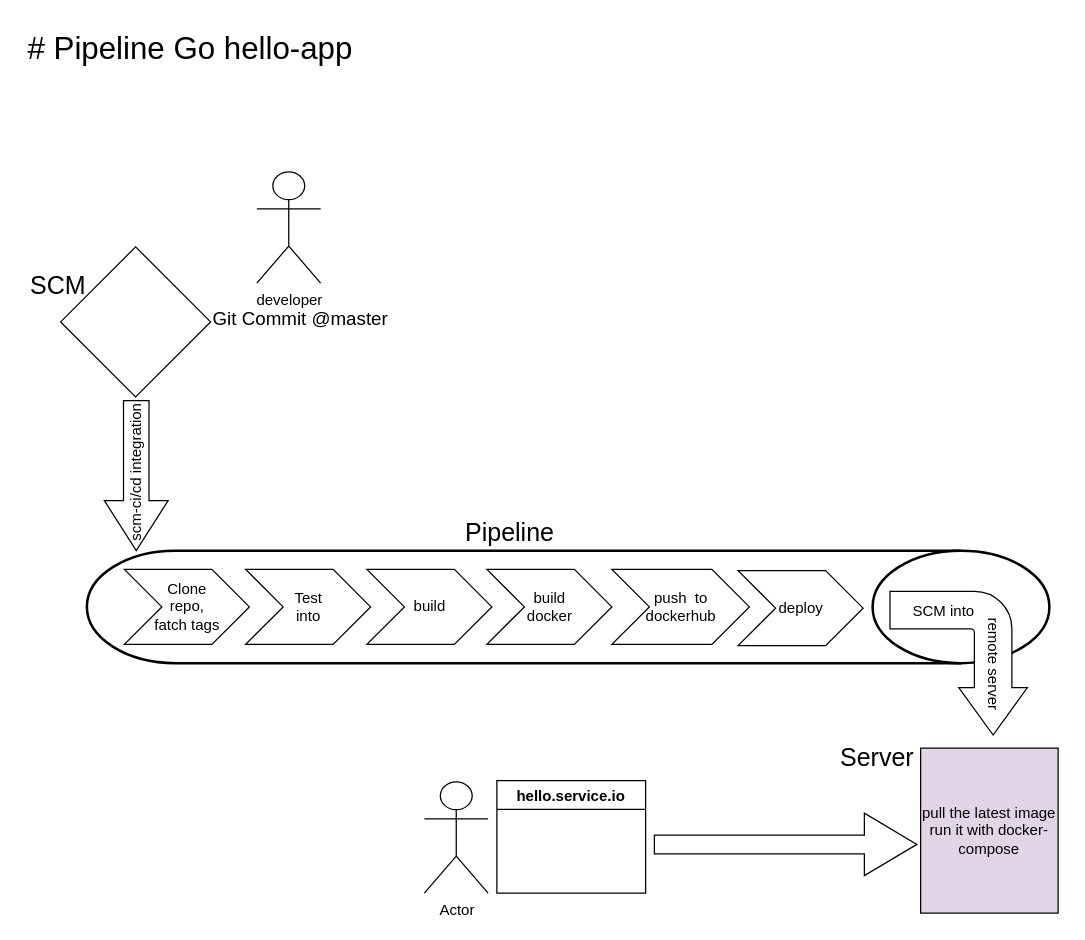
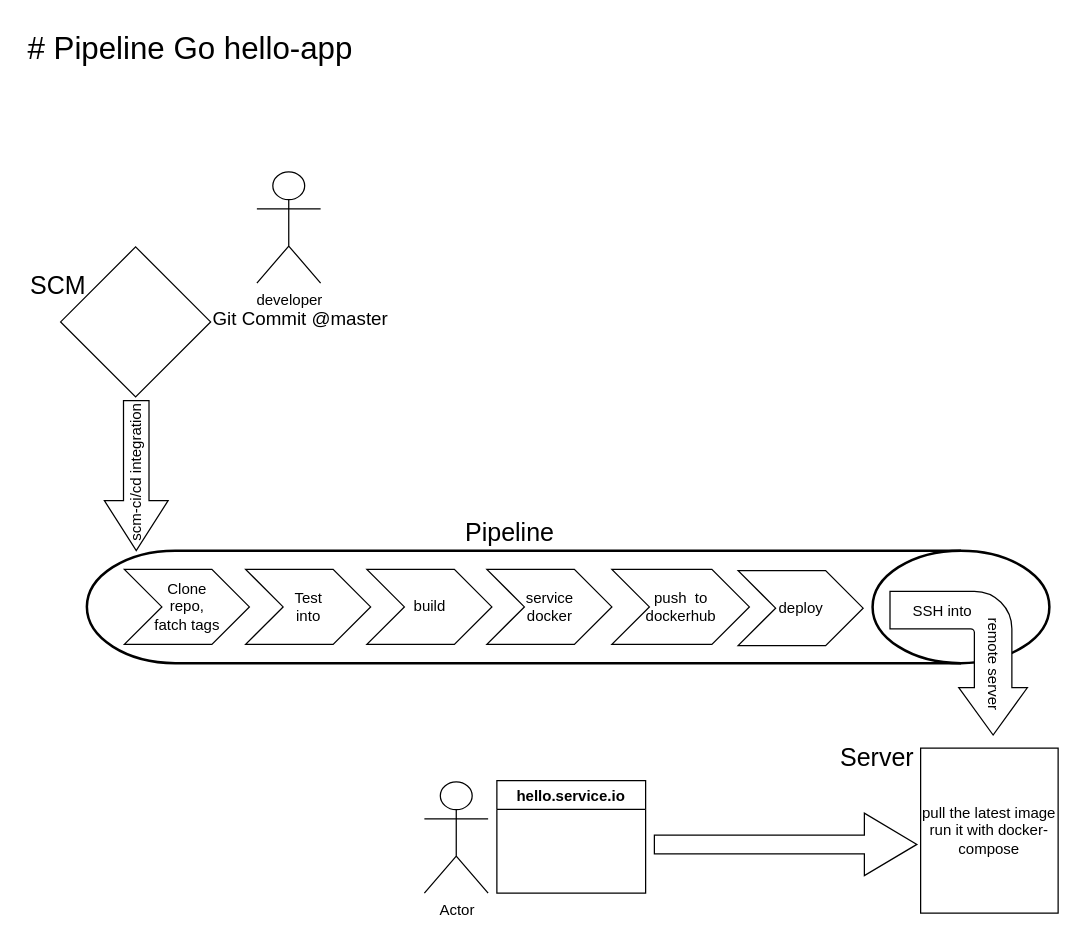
(550, 607) -> (550, 607)
(943, 612) -> (943, 612)
(989, 831) -> (989, 831)
